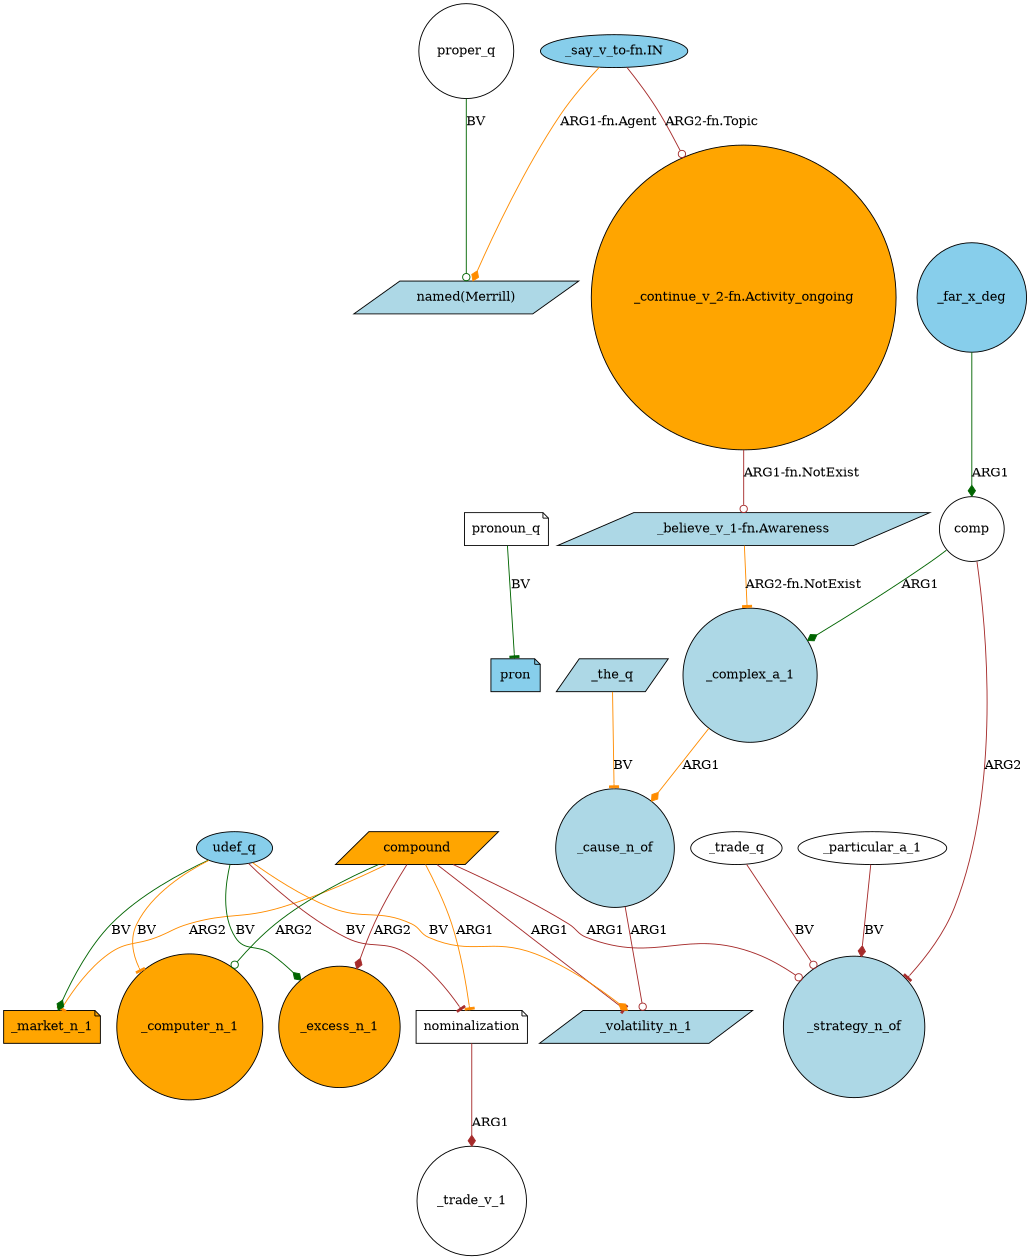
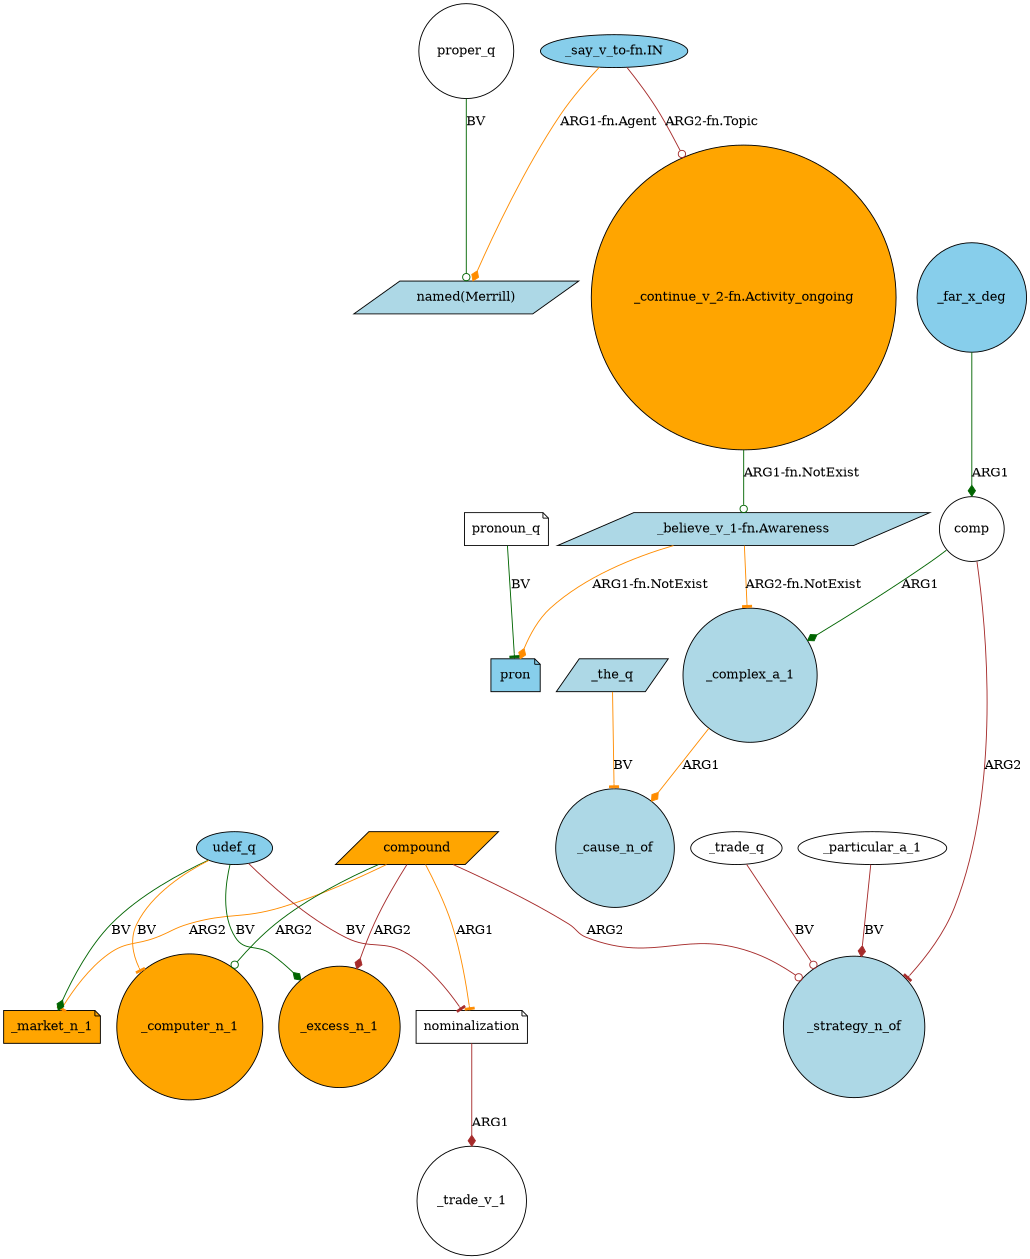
(744, 477) -> (744, 477)
none -> (587, 582)
(605, 931) -> (605, 931)
(646, 1027) -> none
